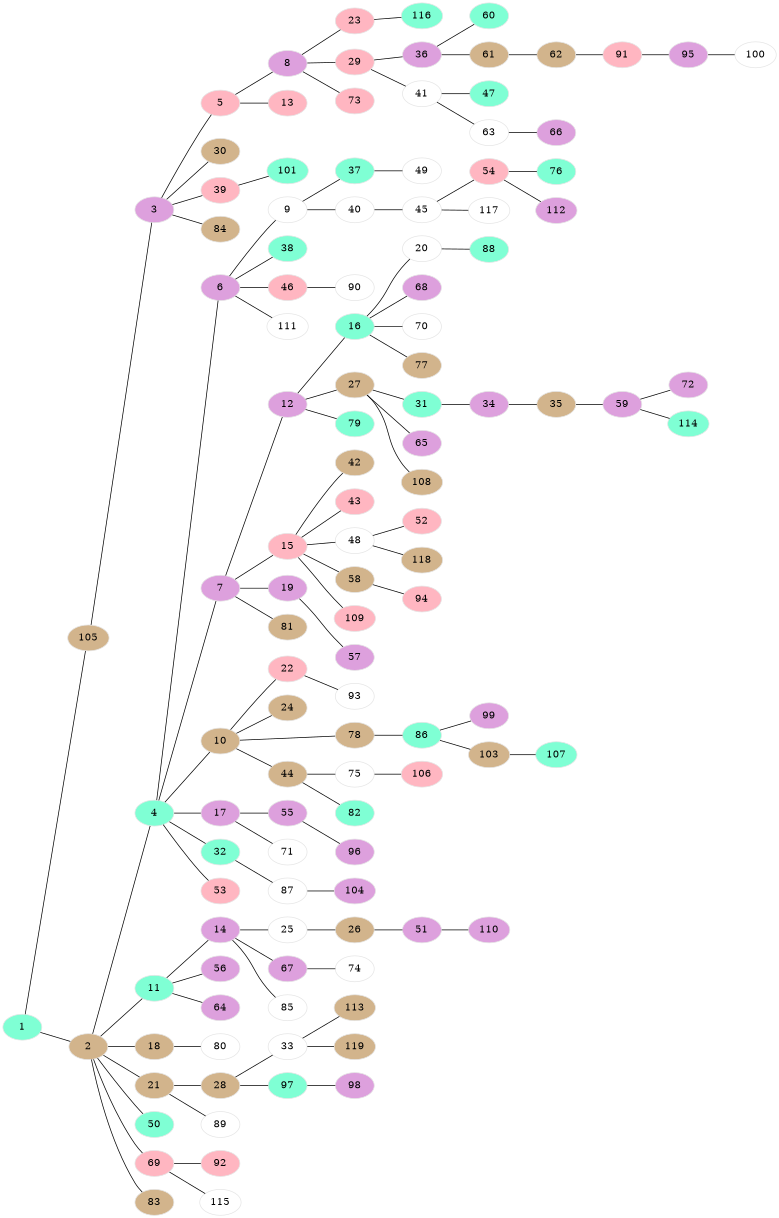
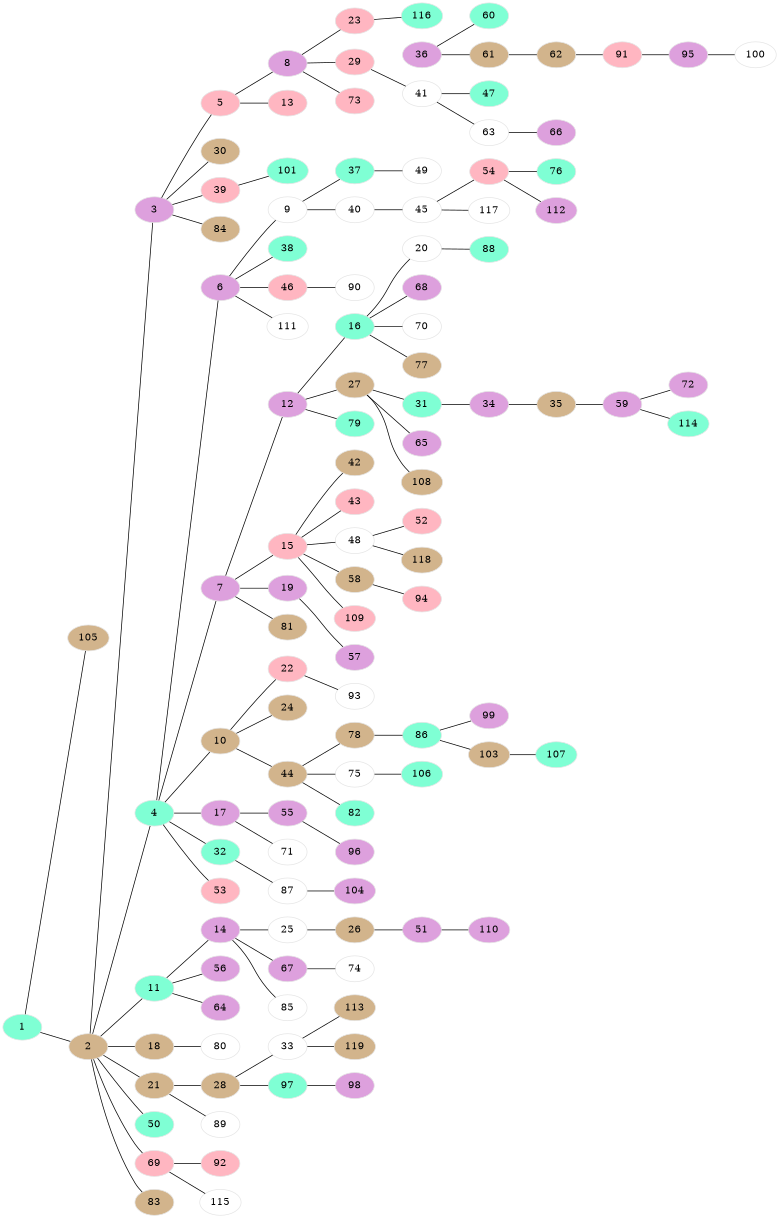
(388, 58) -> none
(121, 424) -> (121, 628)
(288, 738) -> (321, 755)
(422, 774) -> (422, 774)
